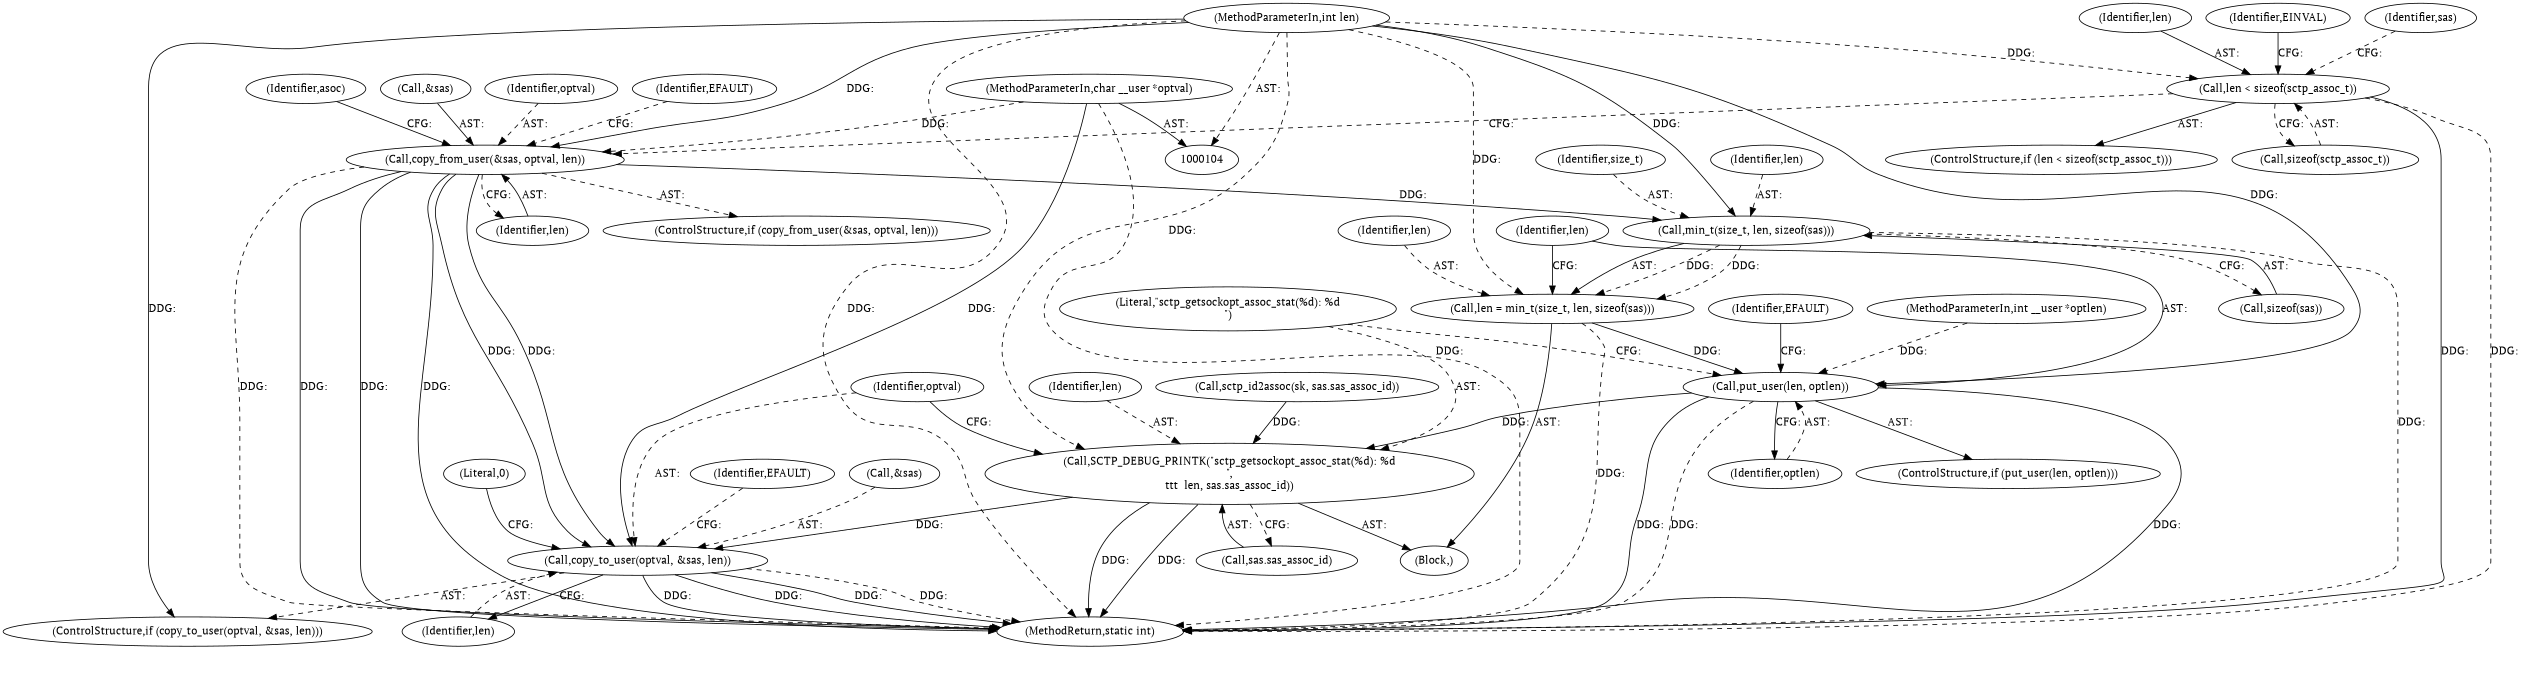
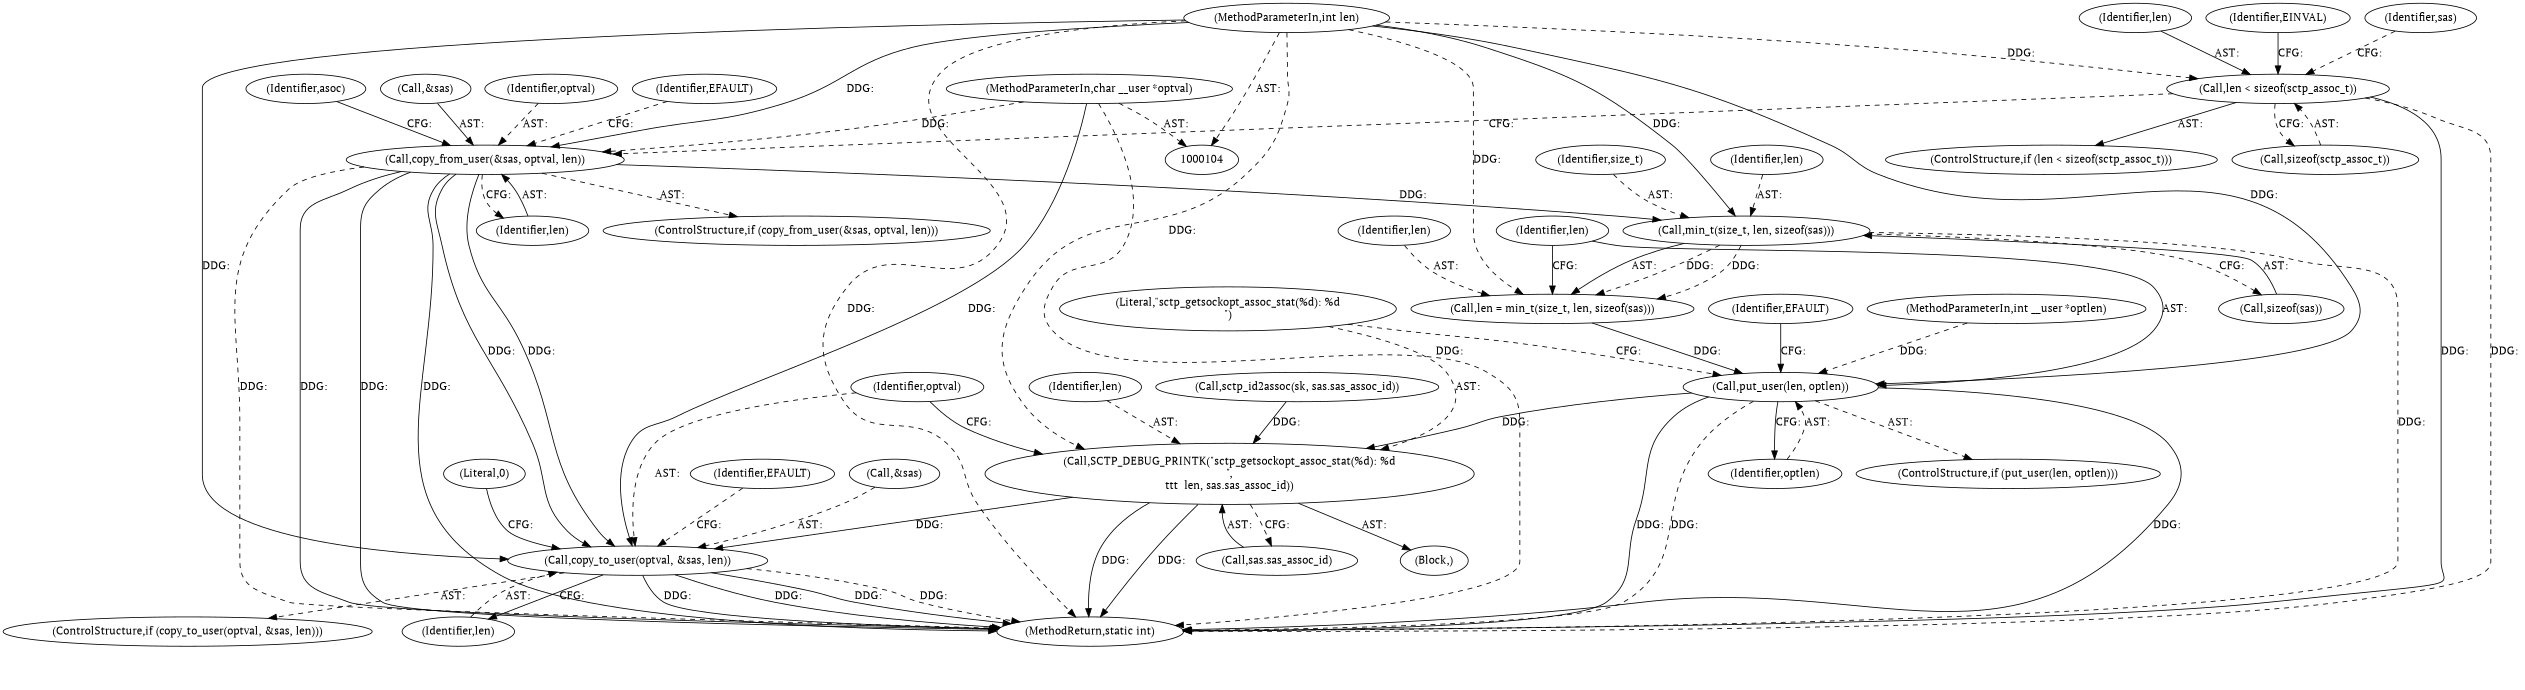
(389, 40) -> (336, 56)
(1150, 121) -> (1150, 121)
(1890, 429) -> (1890, 429)
(1525, 443) -> none
(1516, 608) -> none
